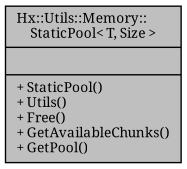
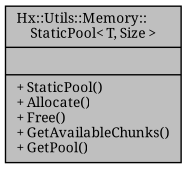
(42, 103) -> (54, 103)
